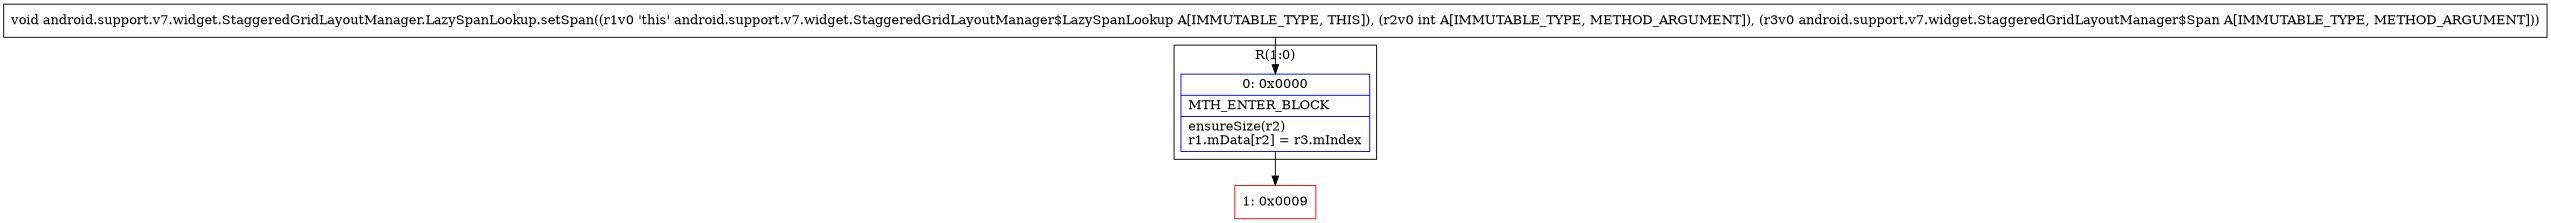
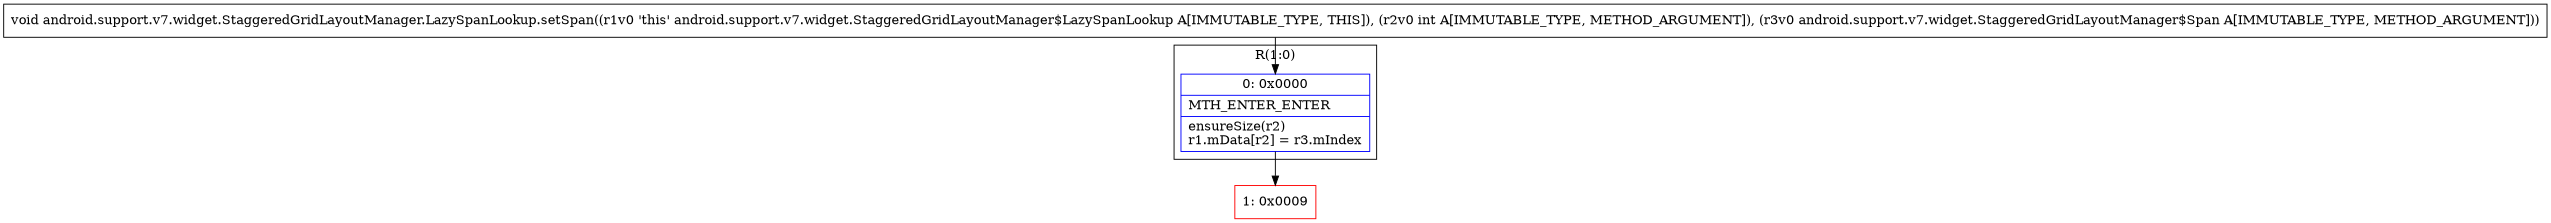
(1259, 105) -> (1259, 105)
